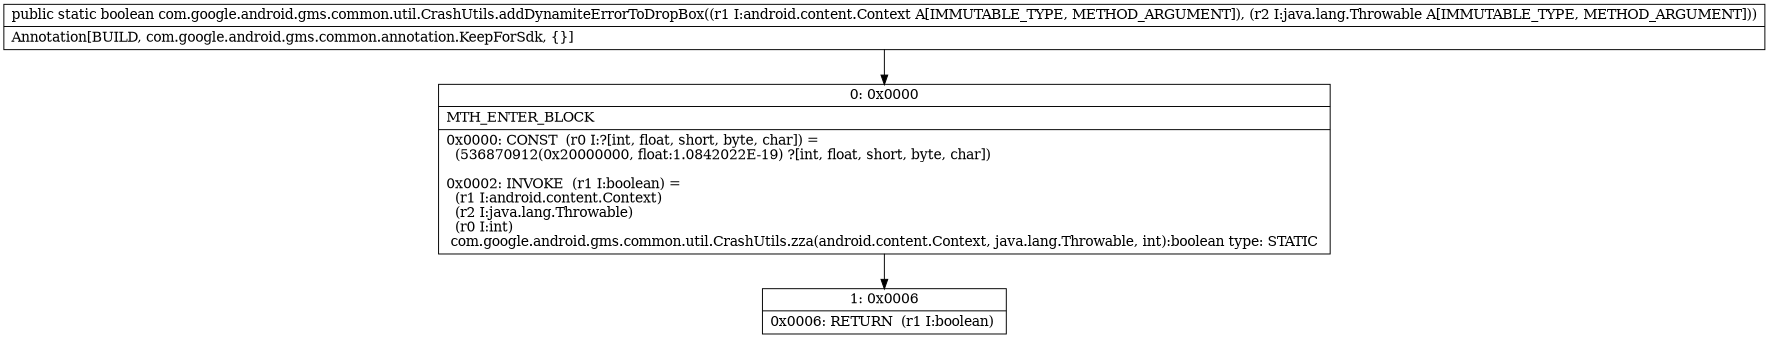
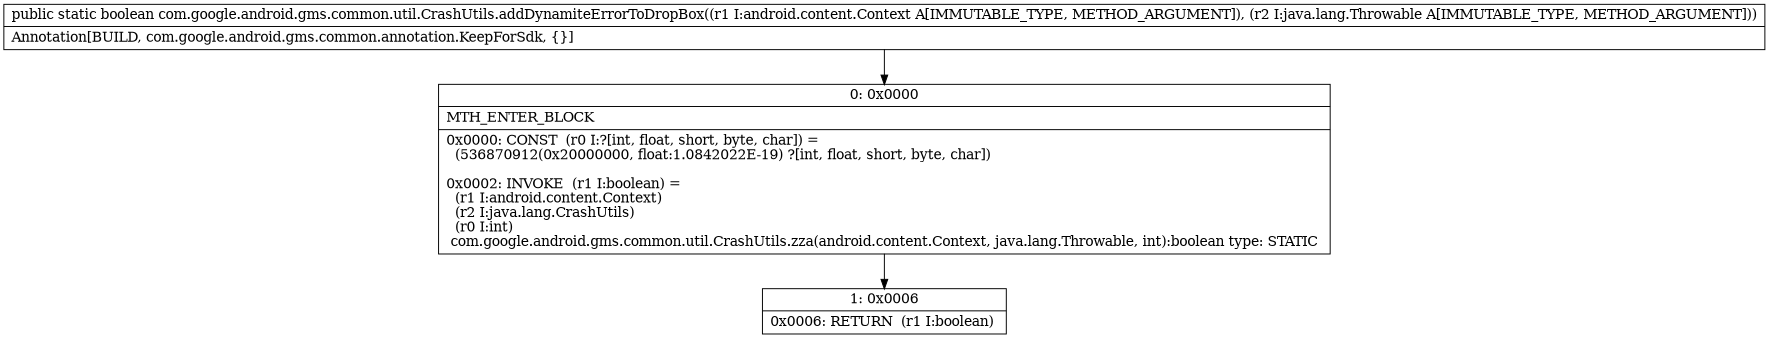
(540, 213) -> (541, 213)
